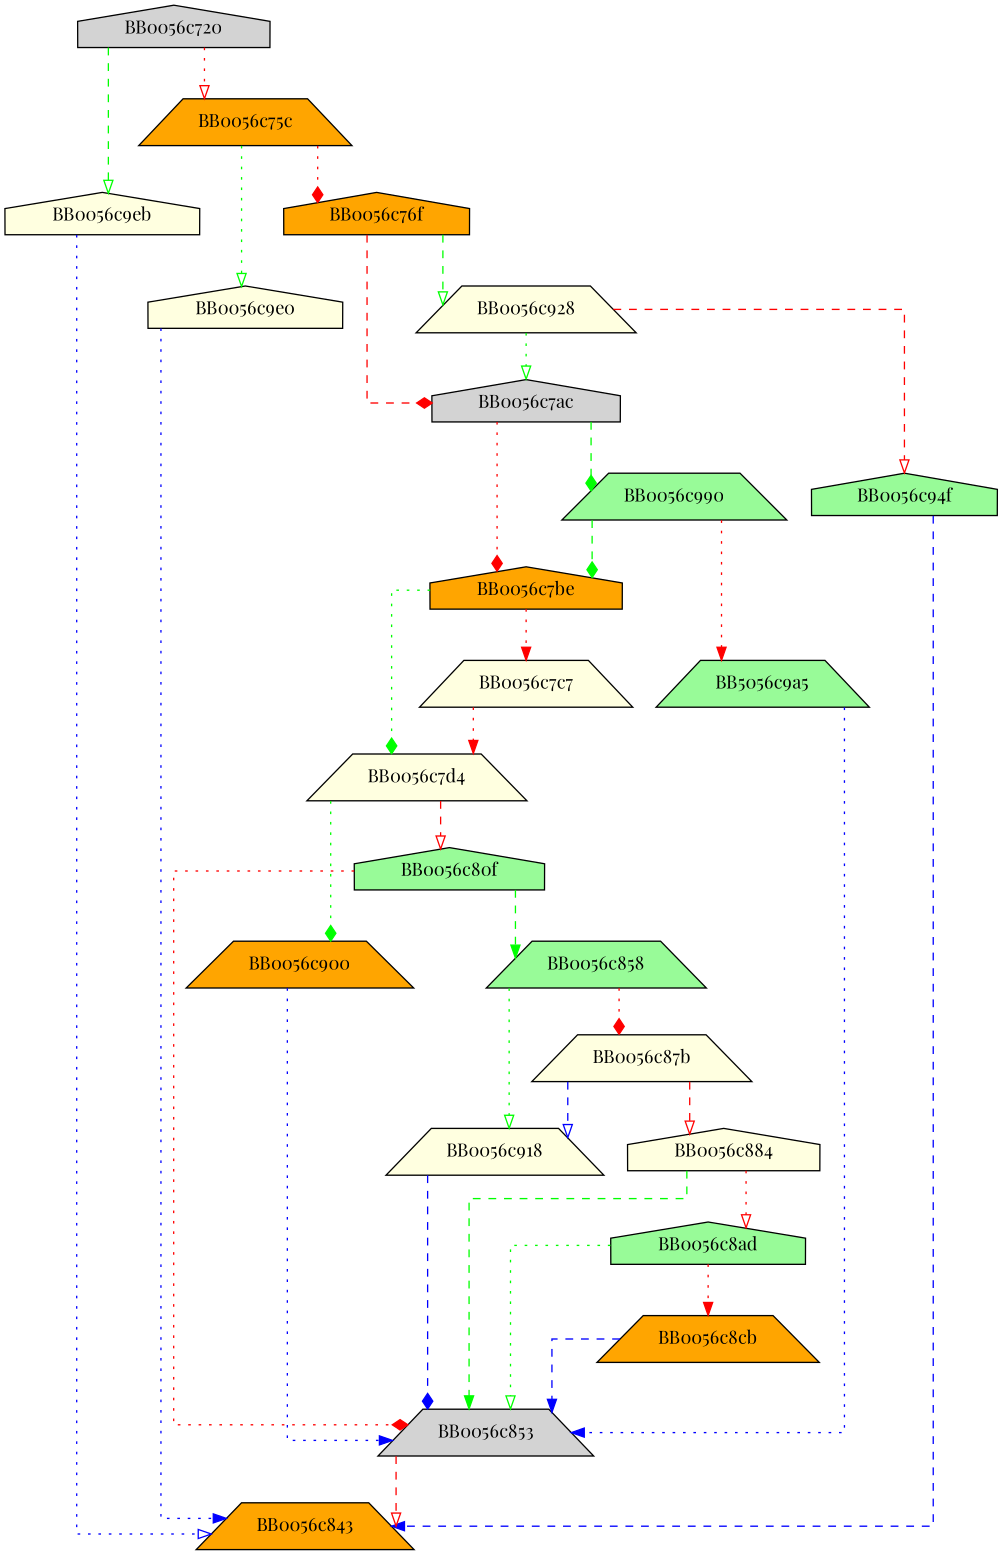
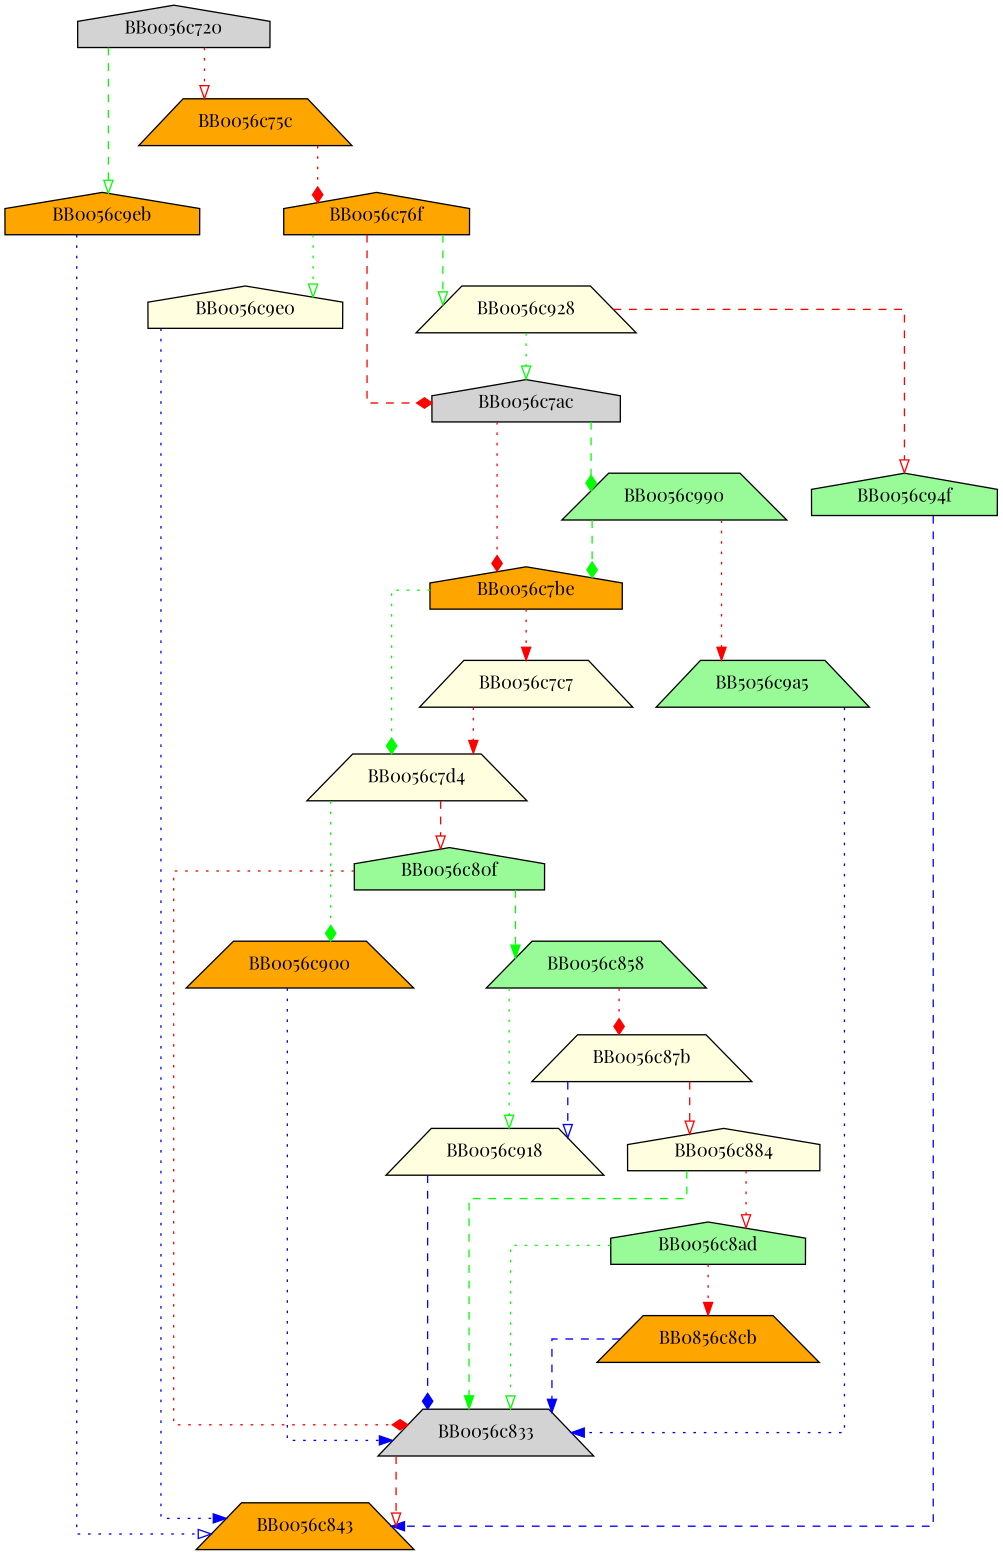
(242, 210) -> (313, 259)
(102, 216) -> (102, 216)
(708, 1339) -> (708, 1339)
(486, 1433) -> (486, 1433)
